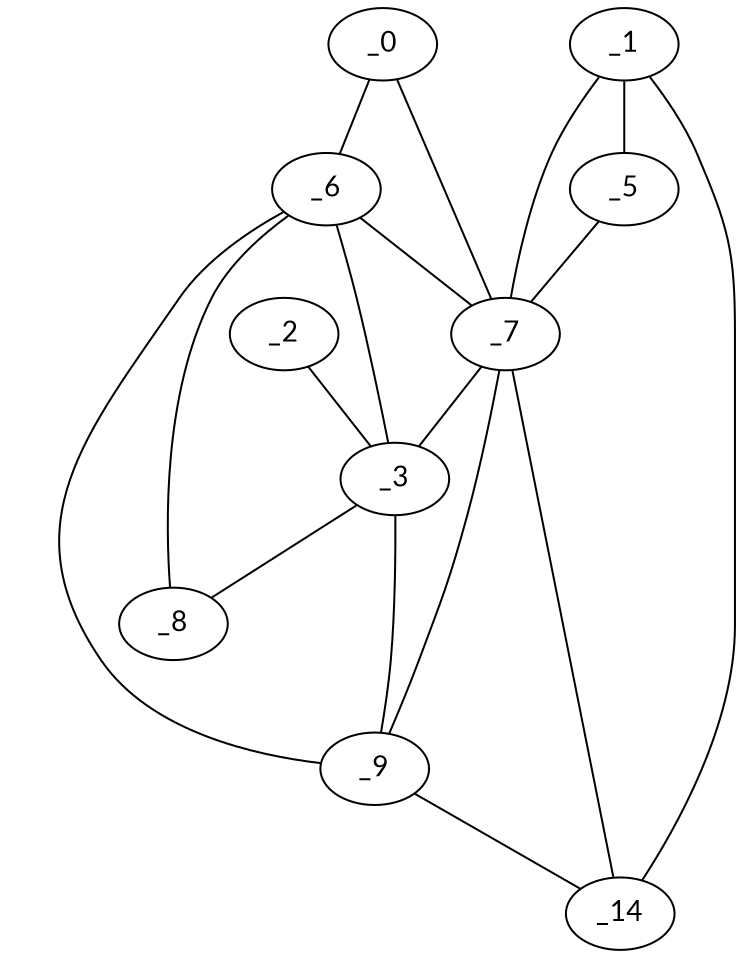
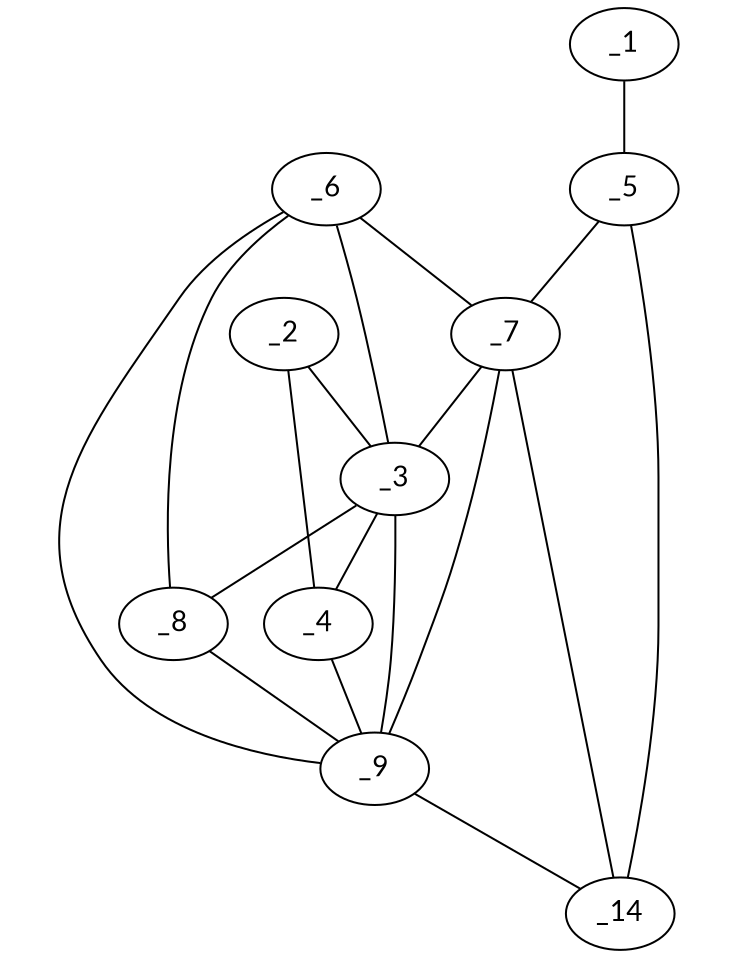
(383, 44) -> none
(540, 182) -> none
(735, 479) -> (658, 552)
none -> (318, 624)
none -> (274, 696)
